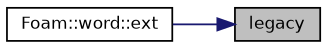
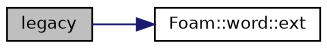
(195, 24) -> (114, 24)
